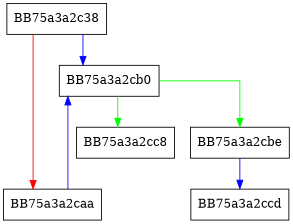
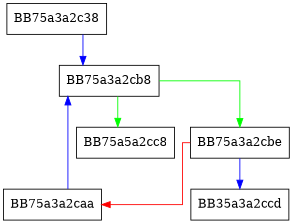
(109, 81) -> (109, 81)
(33, 107) -> (181, 205)
(126, 143) -> (126, 143)
(240, 205) -> (240, 205)
